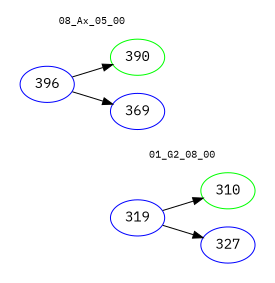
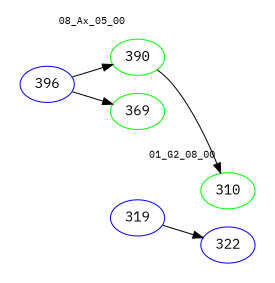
(138, 111) -> (138, 111)
(178, 206) -> (192, 113)
(228, 245) -> (228, 245)
